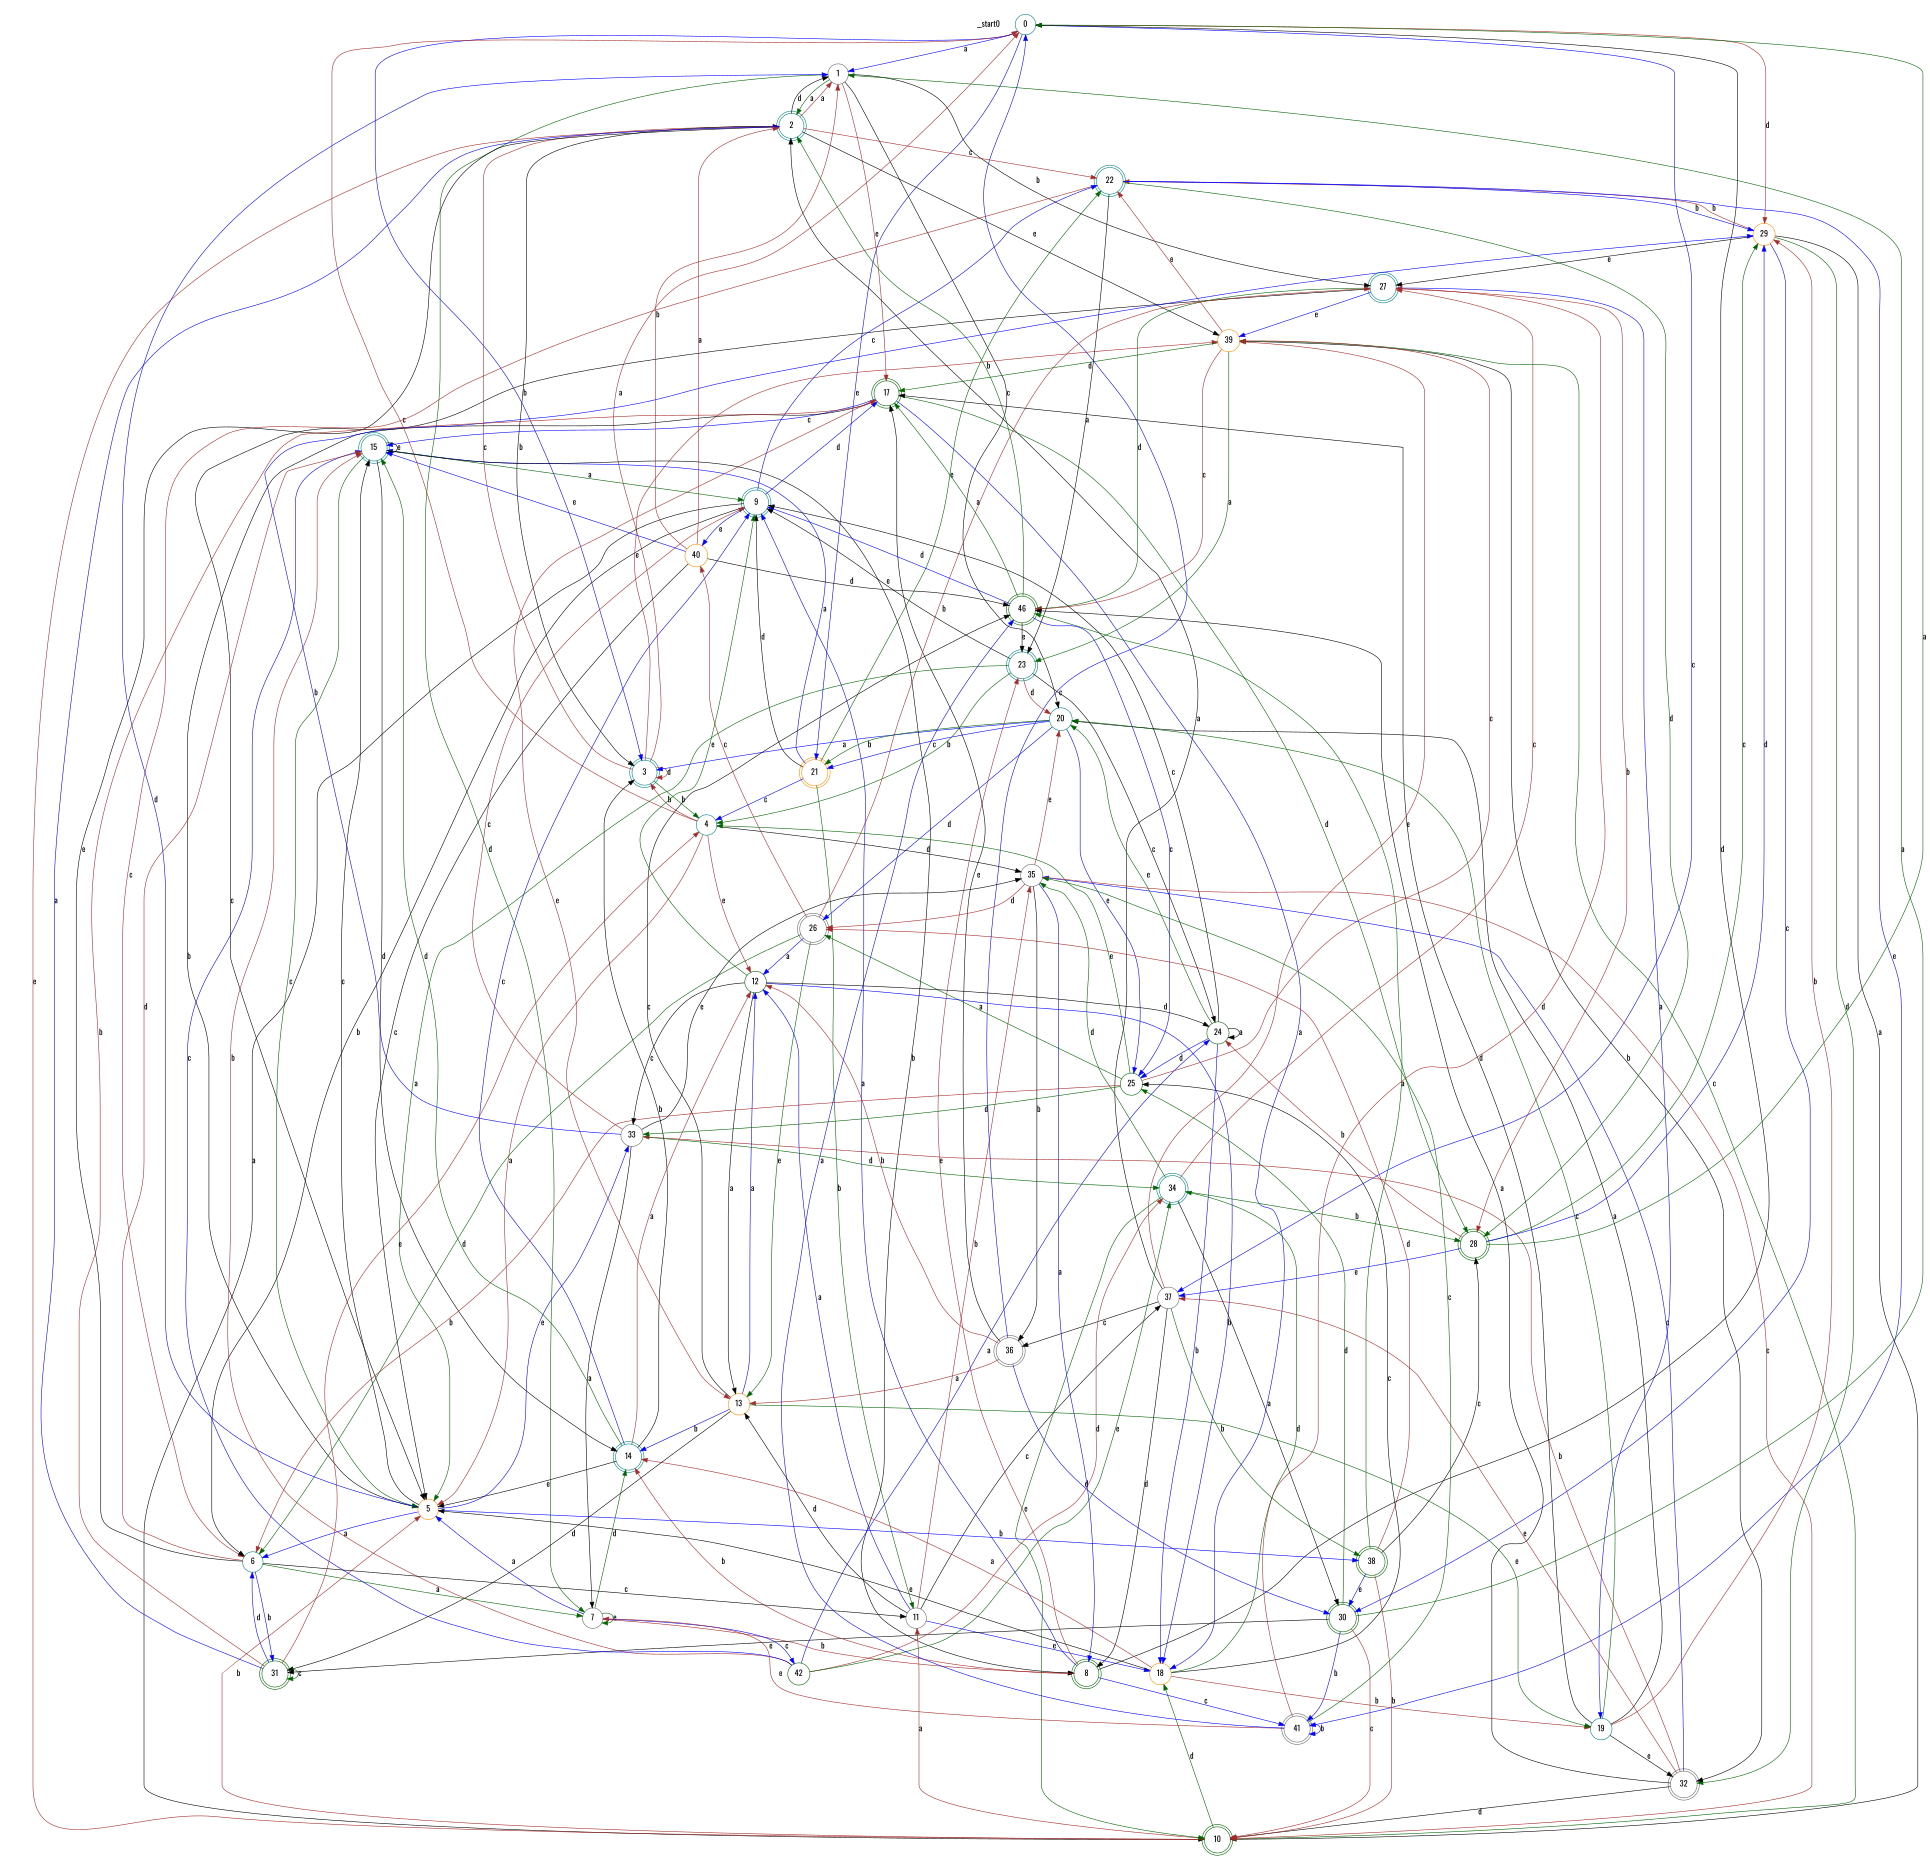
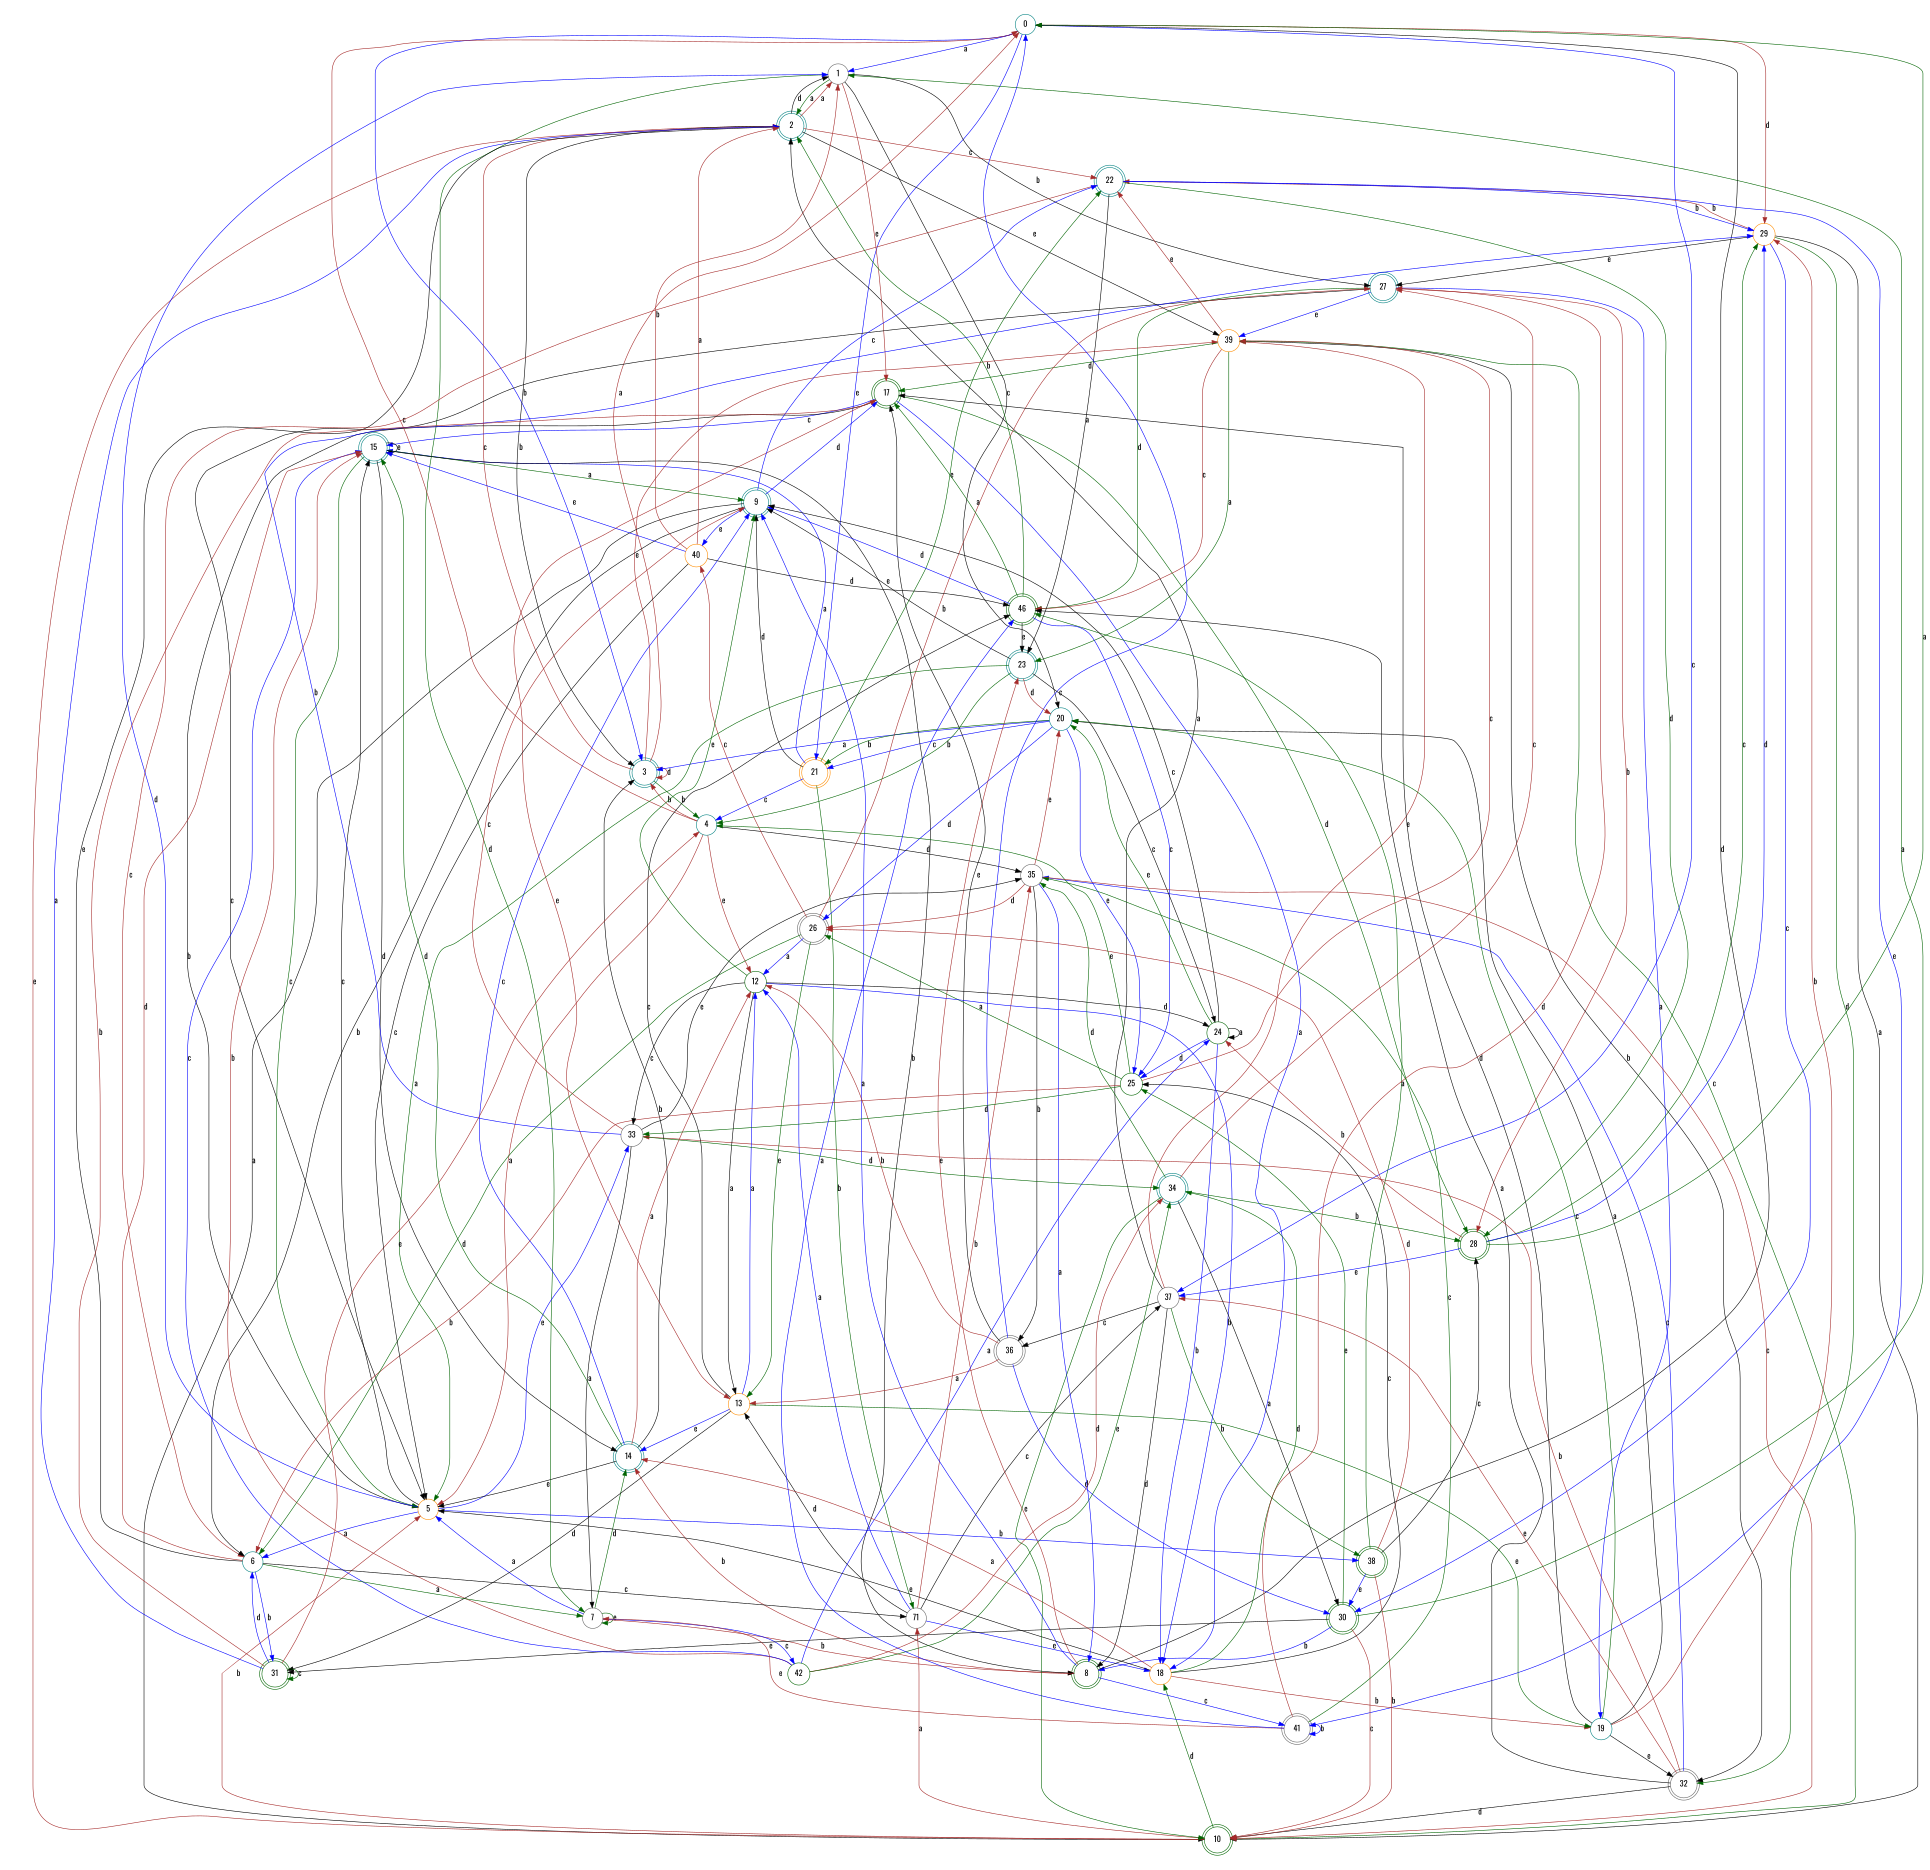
(988, 25) -> none
(1346, 1351) -> (1346, 1351)
(696, 1429) -> (696, 1429)
(916, 1618) -> (916, 1618)
(1330, 1676) -> (1221, 1659)
